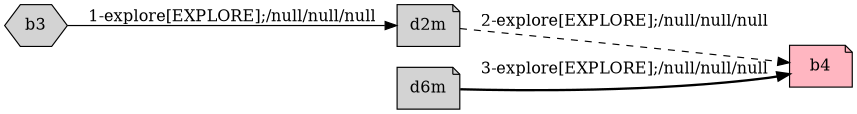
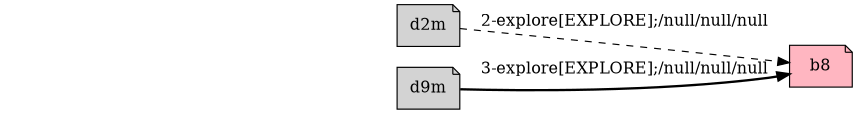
(36, 26) -> none
(821, 66) -> (821, 66)
(428, 88) -> (428, 88)
